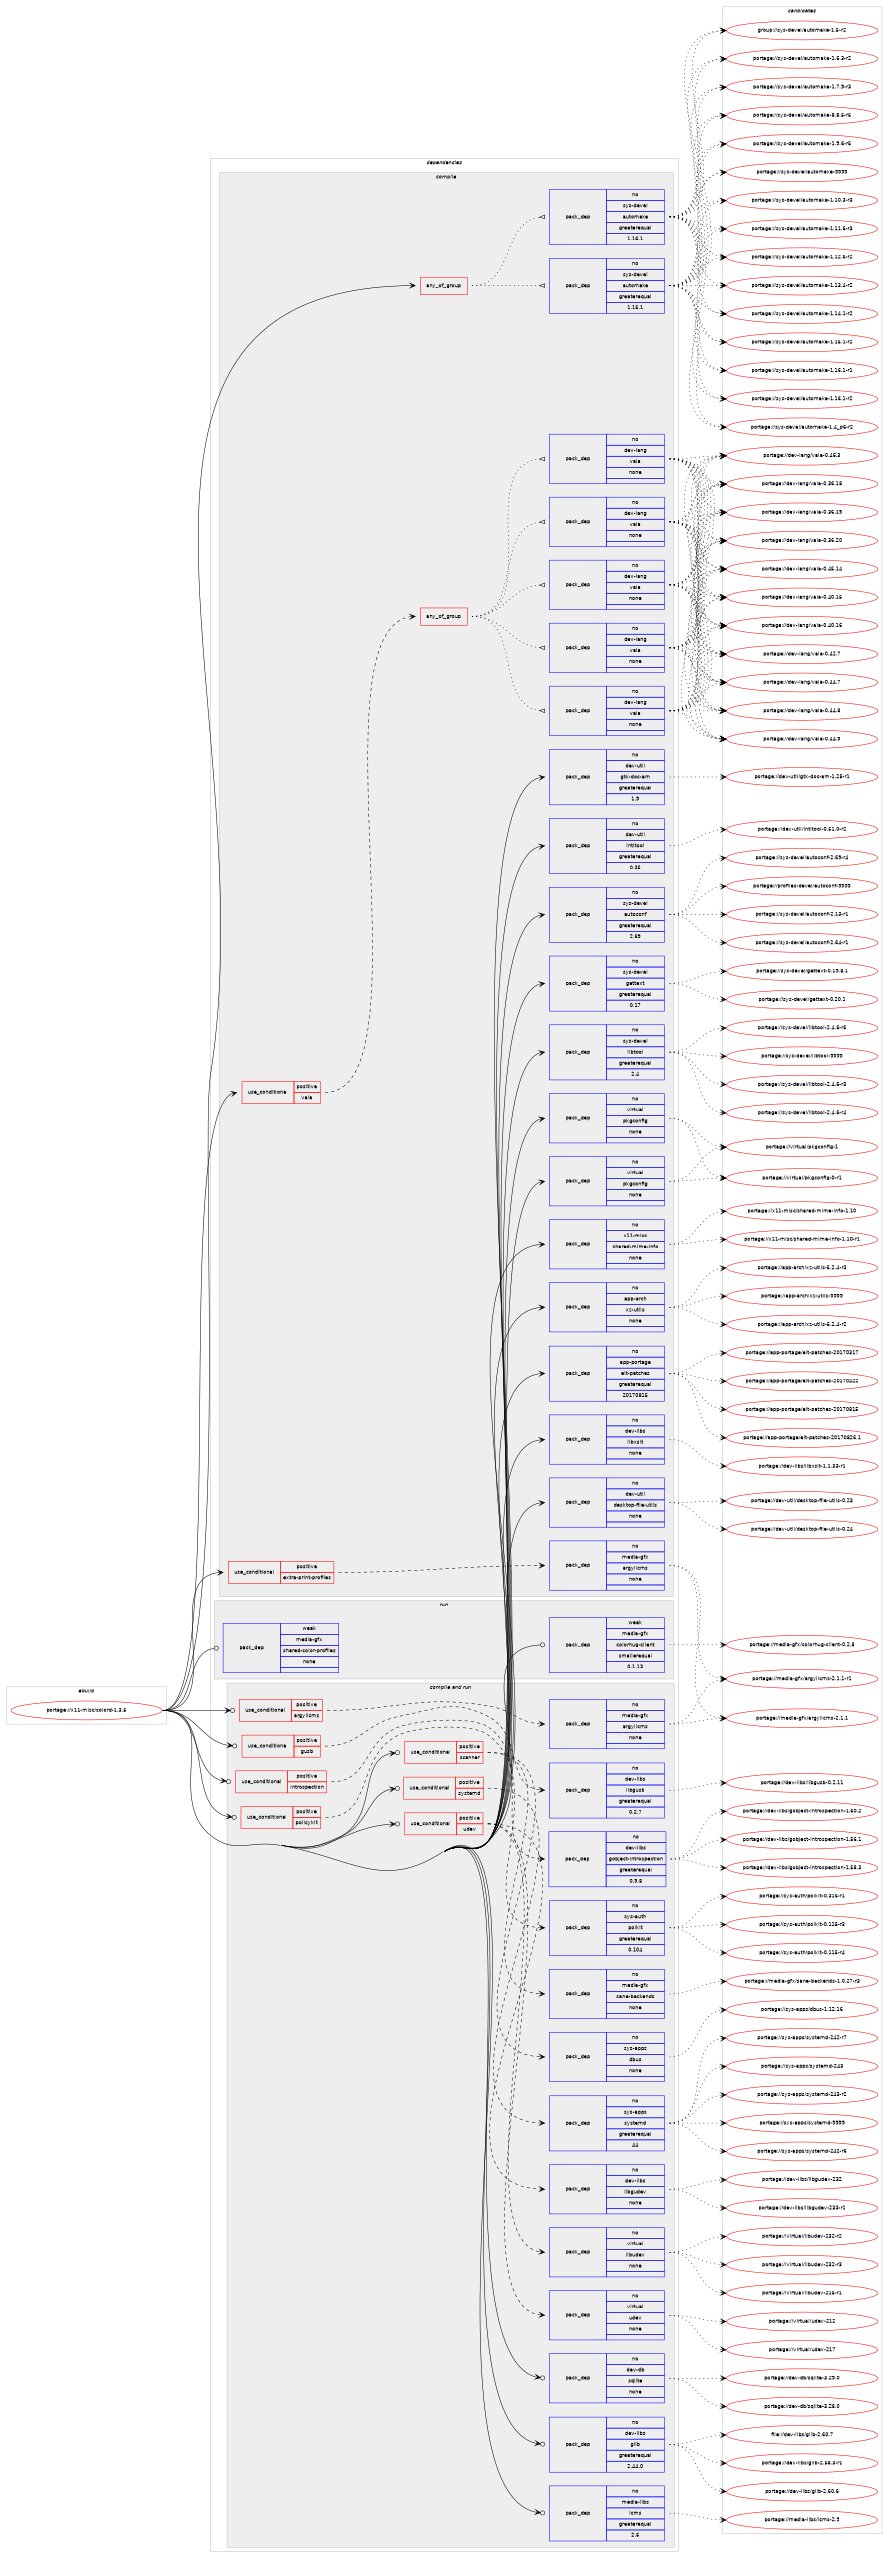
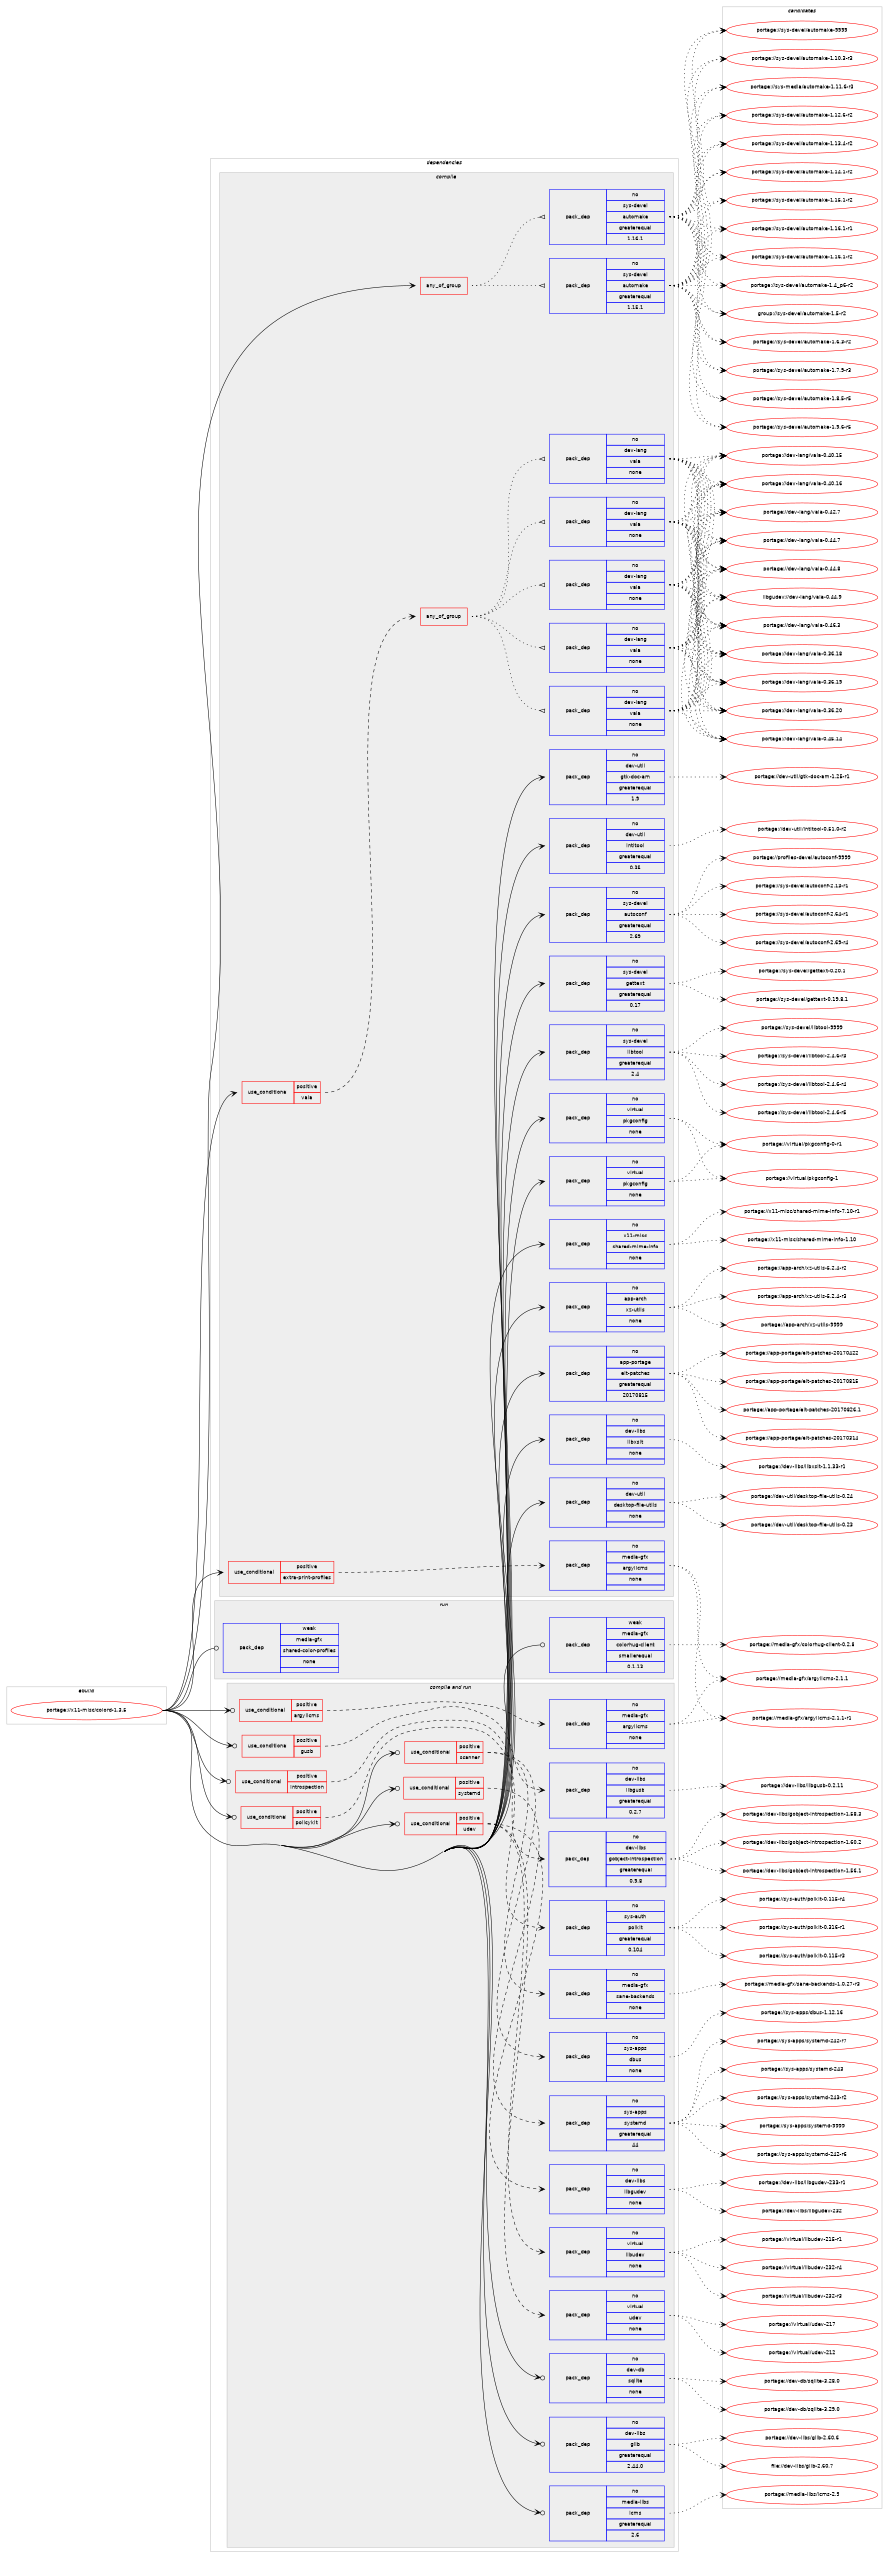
(802, 115) -> (802, 399)
(802, 229) -> (802, 87)
(802, 739) -> (802, 597)
(802, 1240) -> (802, 1212)
(802, 1353) -> (802, 1438)
(802, 2236) -> (802, 2268)
(802, 2463) -> none
